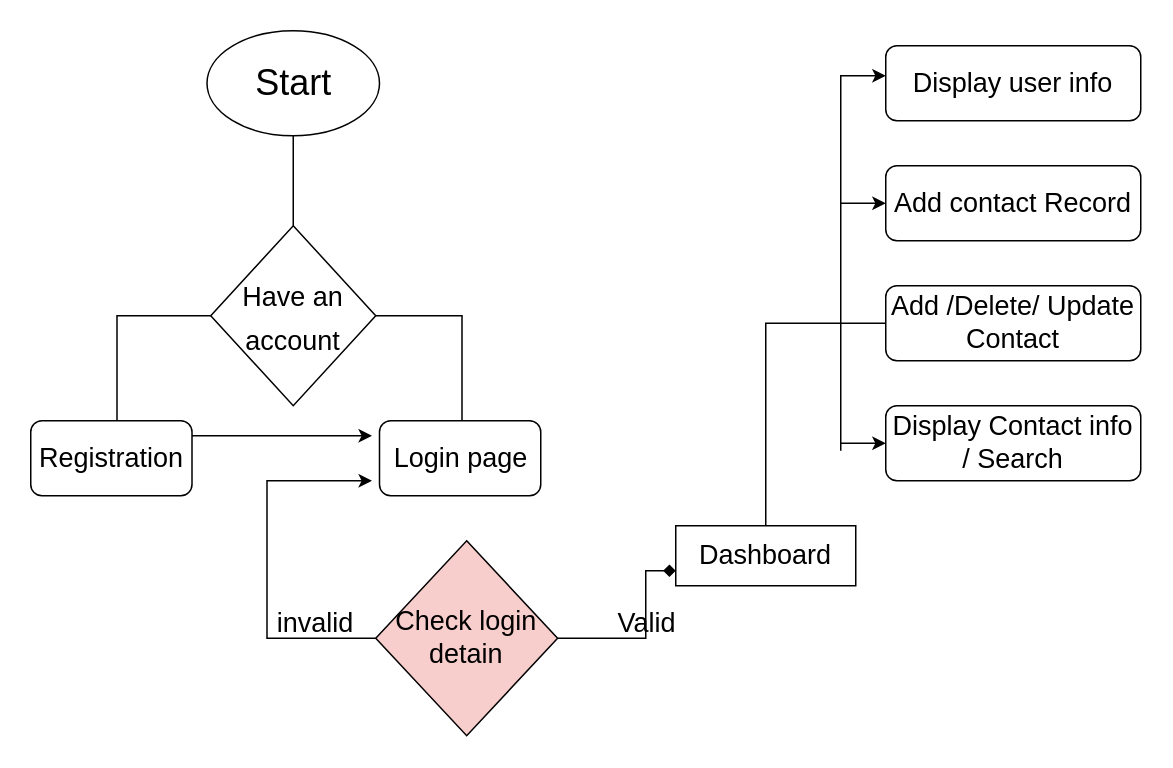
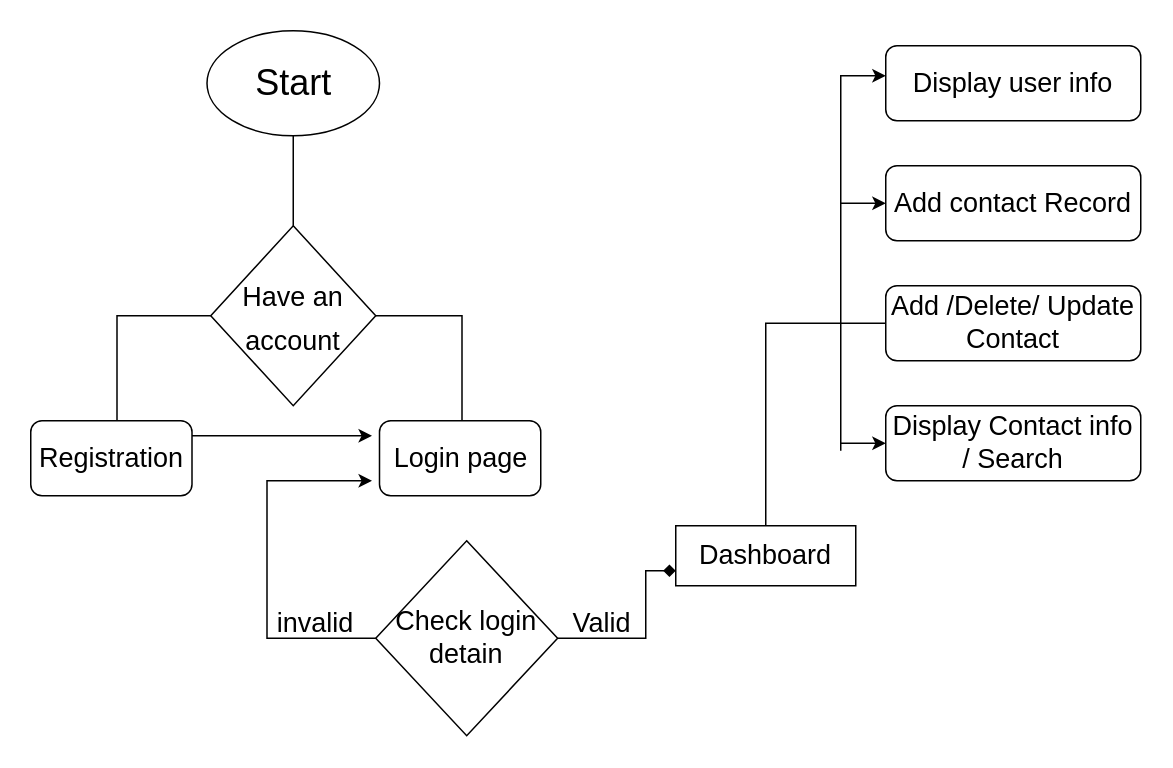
(648, 623) -> (603, 623)
(467, 638) -> (467, 638)
